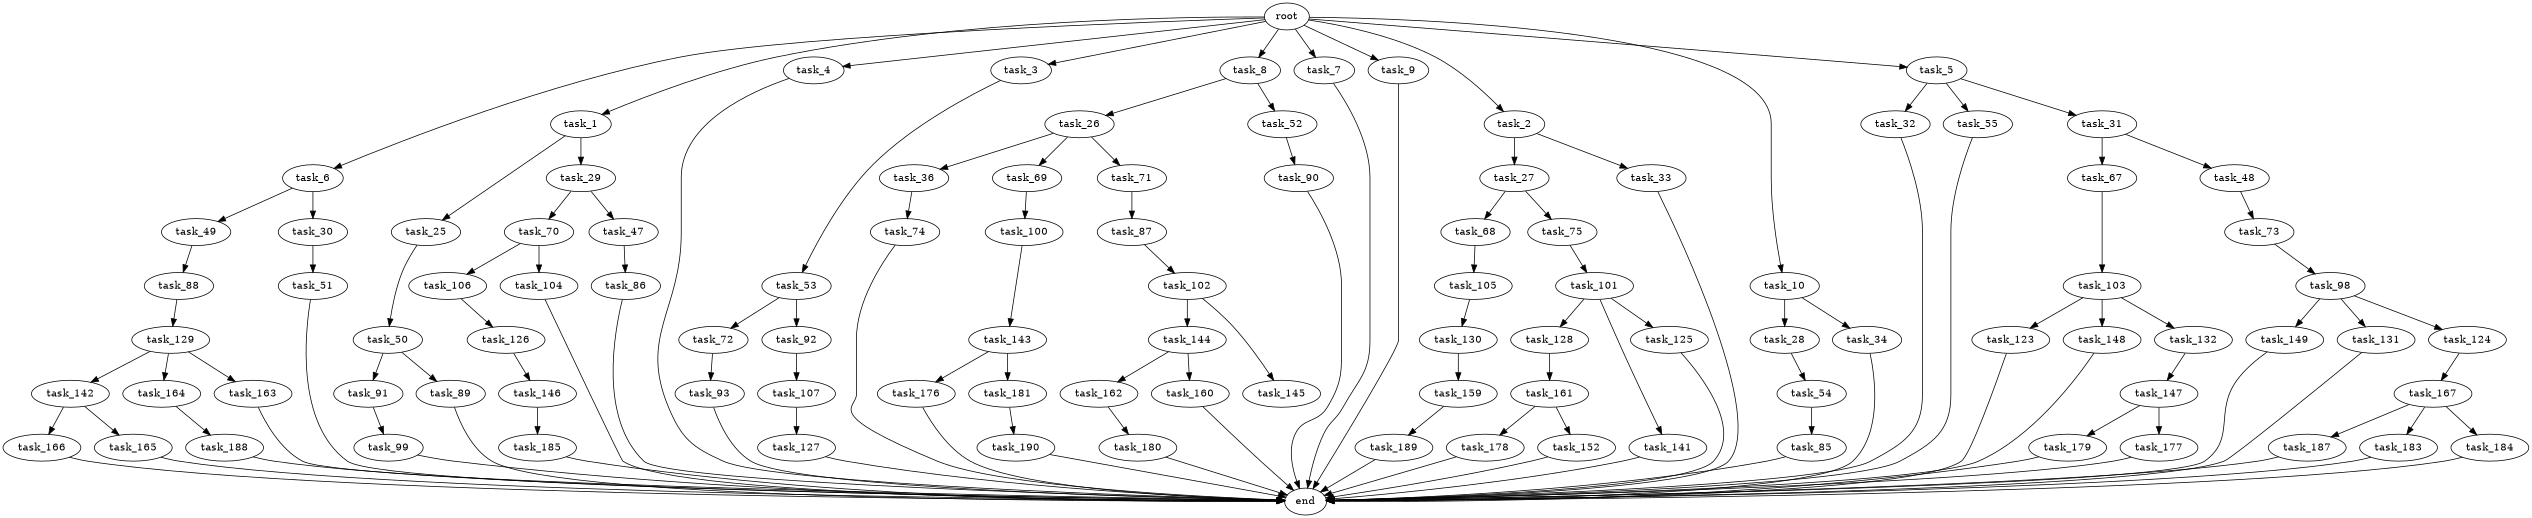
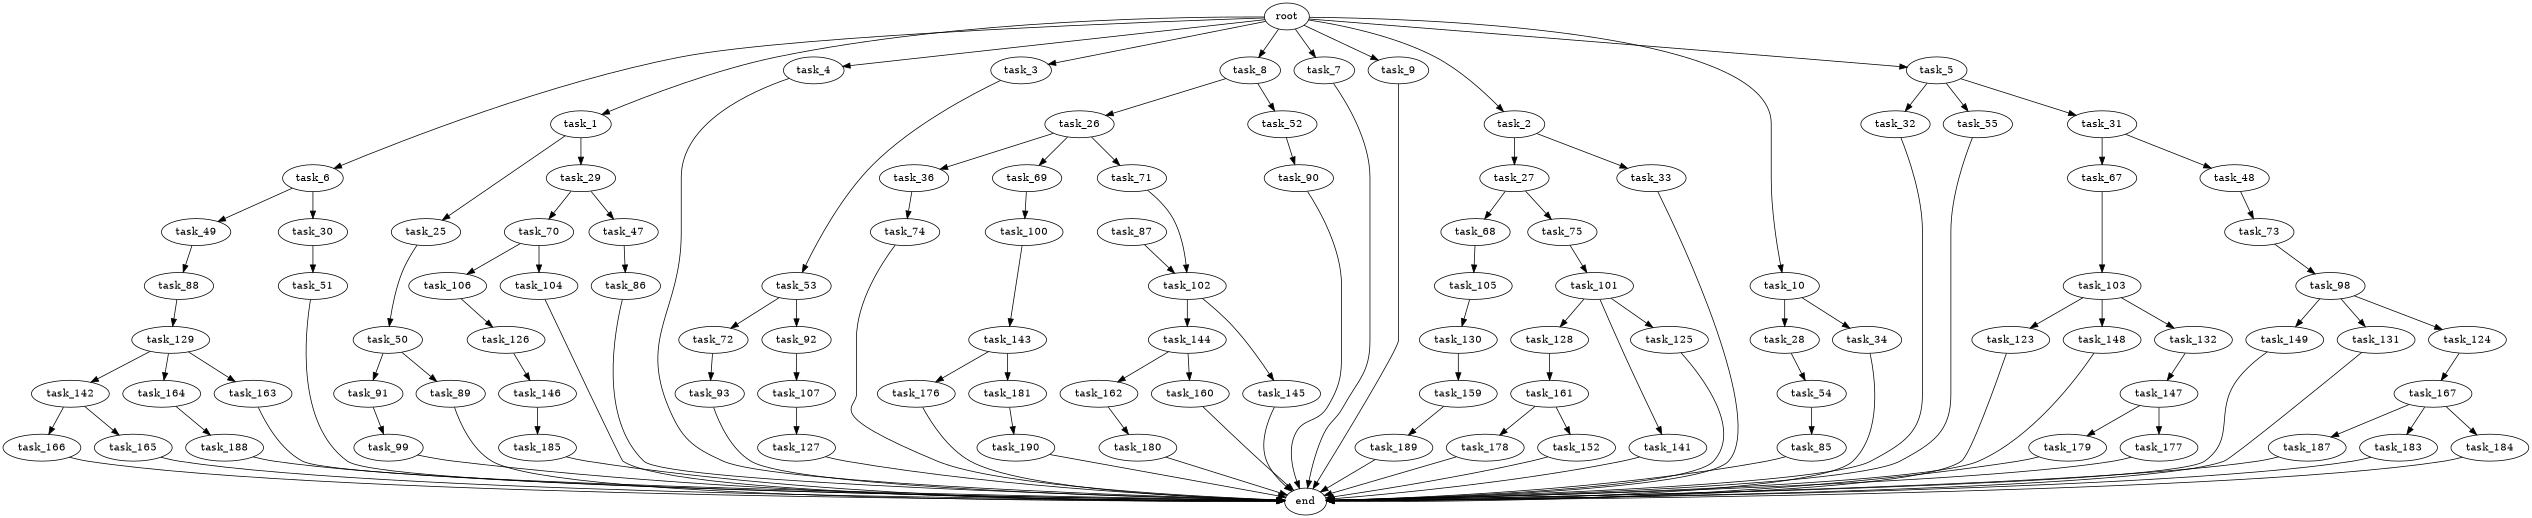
(1132, 201) -> (1175, 223)
none -> (1264, 449)
